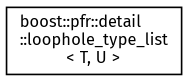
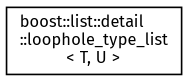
(94, 41) -> (94, 41)
